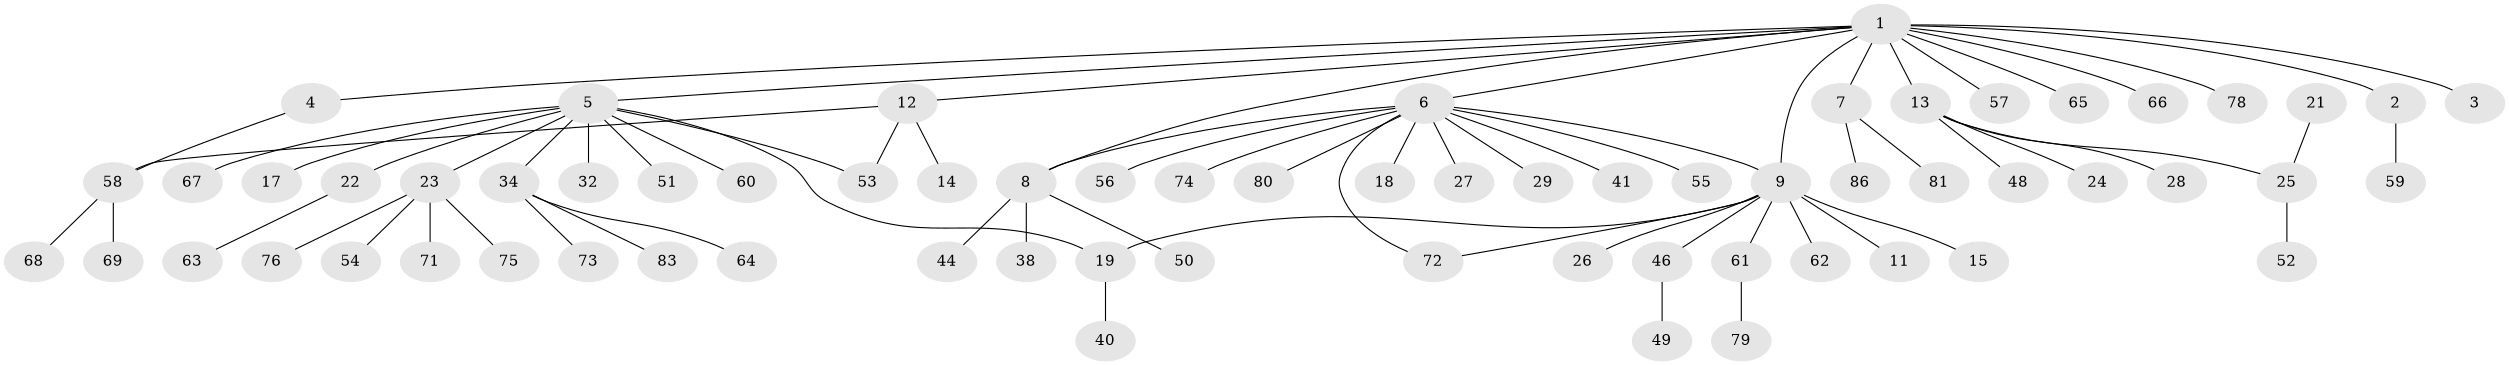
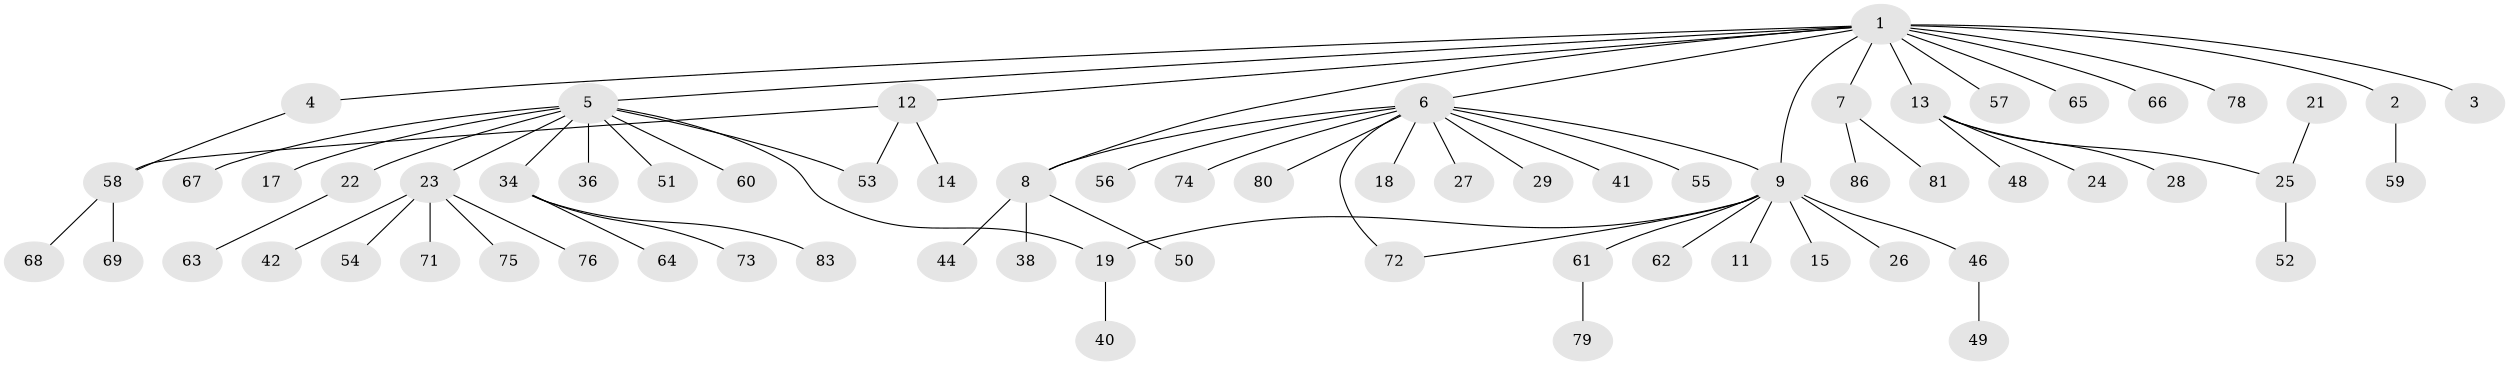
(588, 183) -> (588, 183)
none -> (272, 262)
